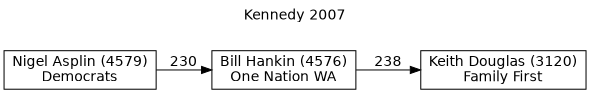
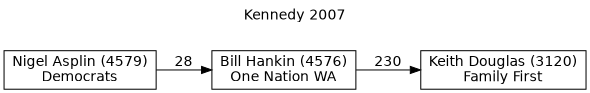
(184, 62) -> (184, 62)
(388, 62) -> (388, 62)
